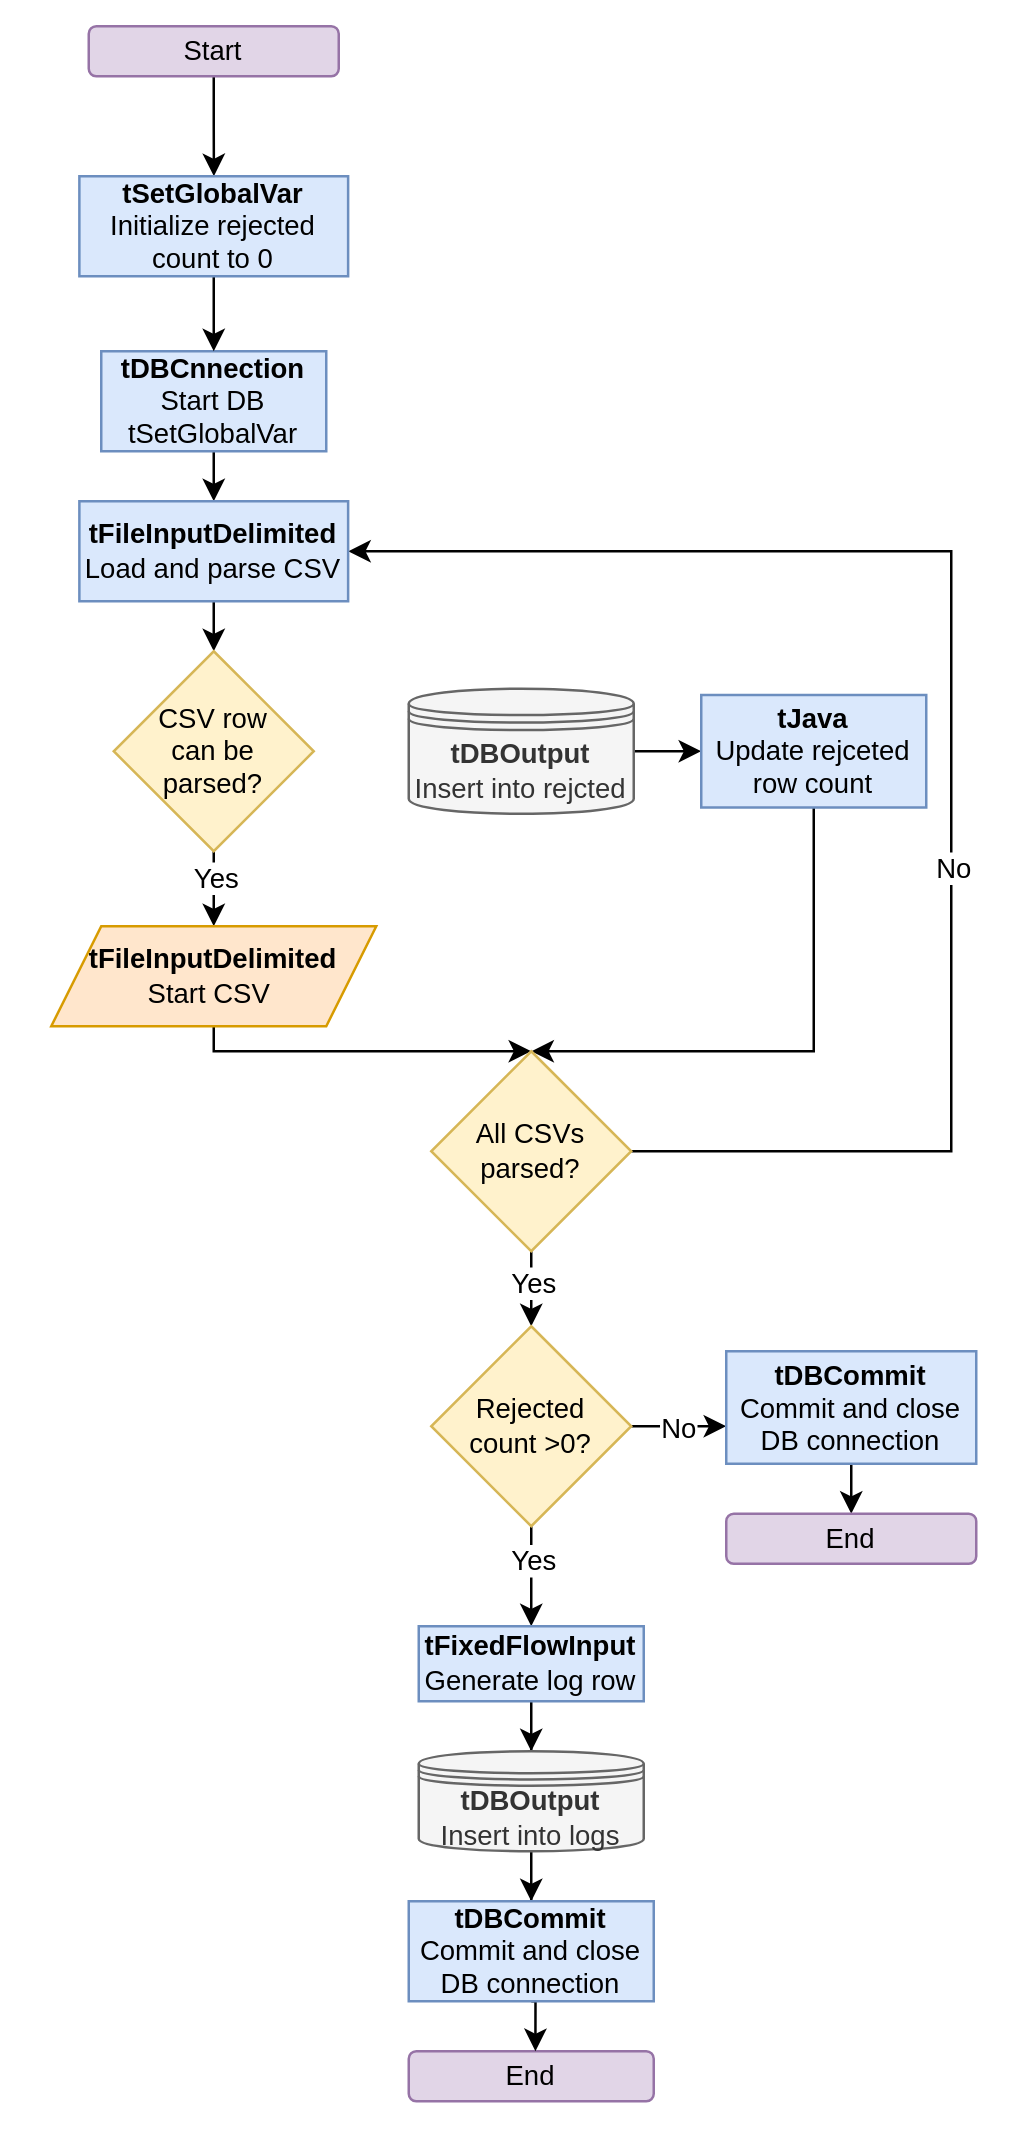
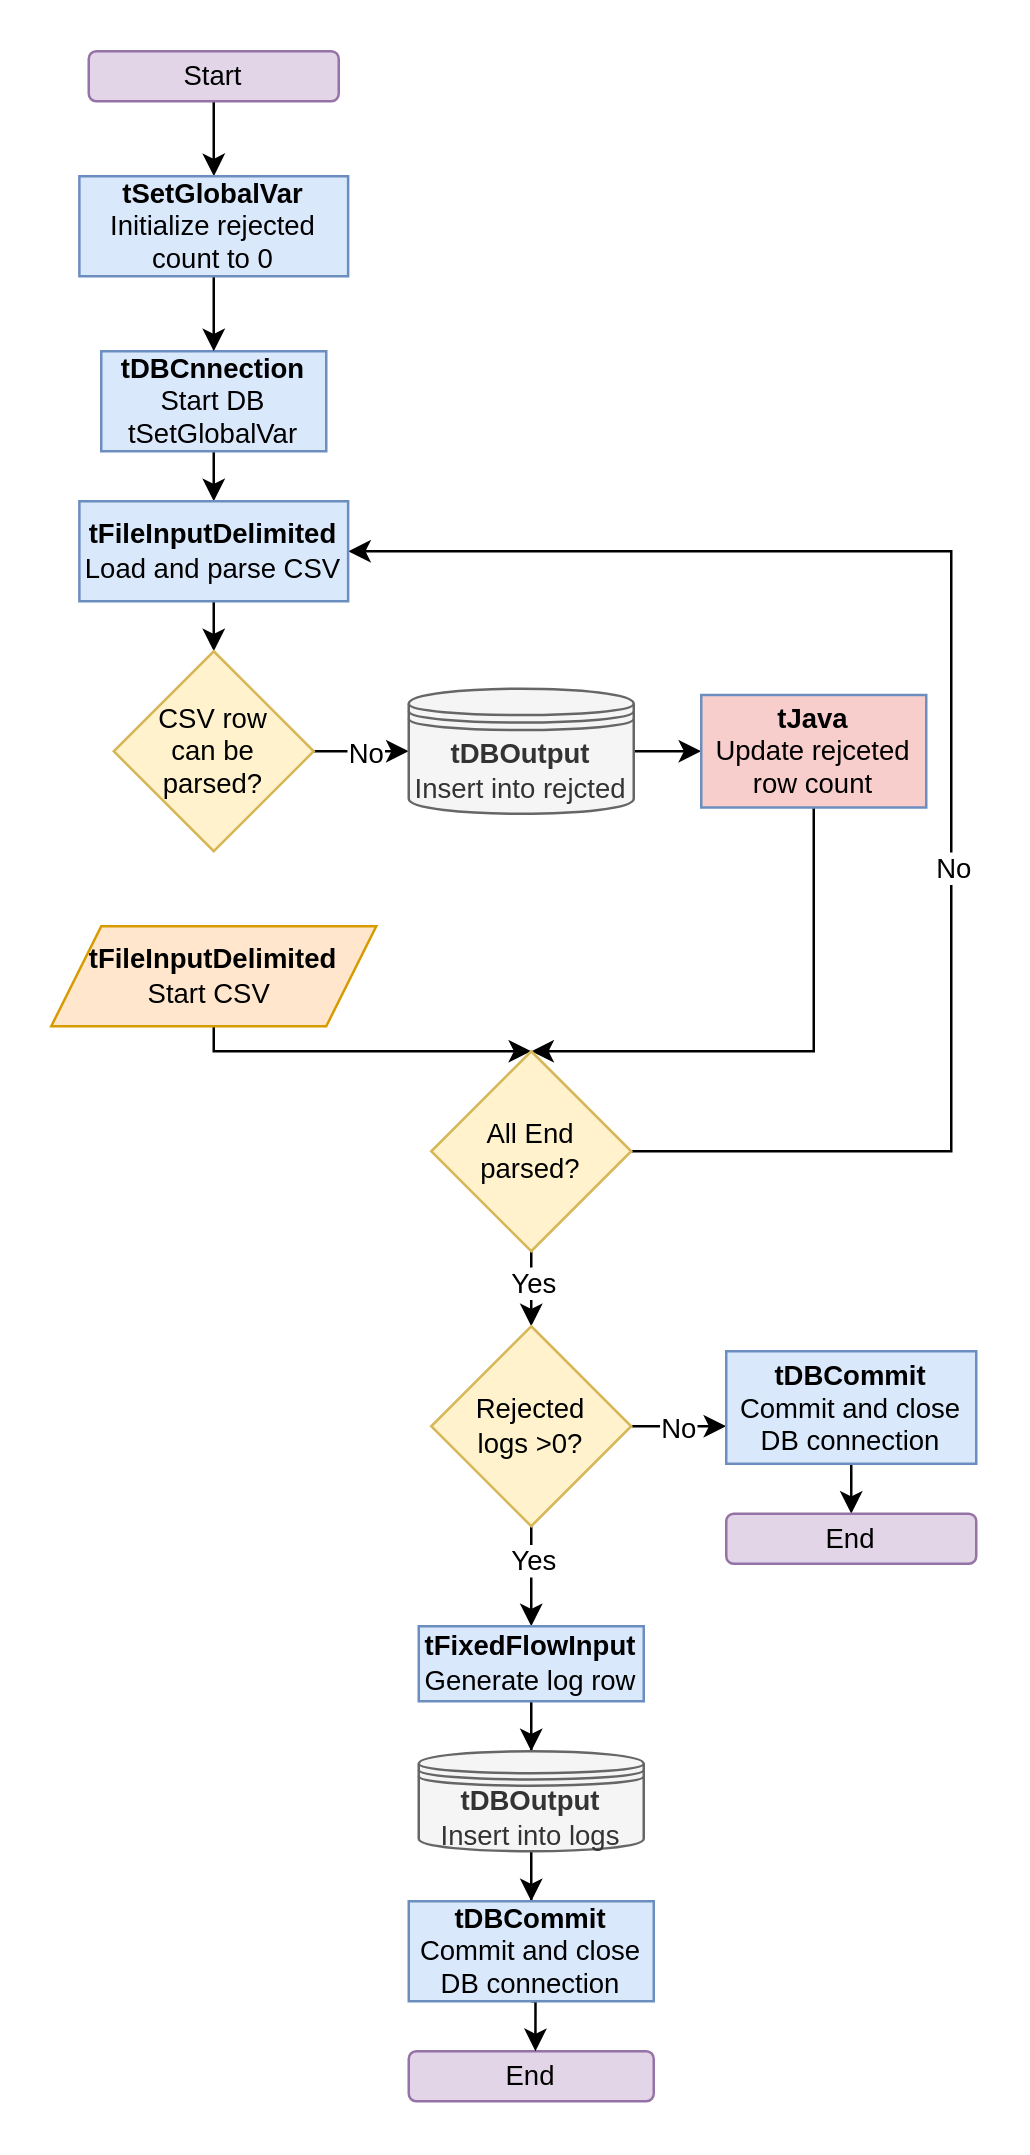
(214, 51) -> (214, 76)
none -> (358, 751)
(814, 751) -> (814, 751)
(214, 887) -> none
(531, 1151) -> (531, 1151)
(531, 1426) -> (531, 1426)
